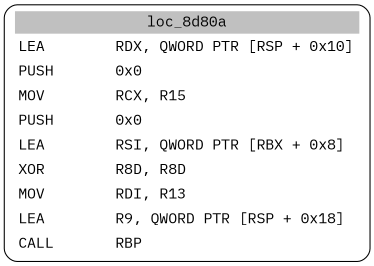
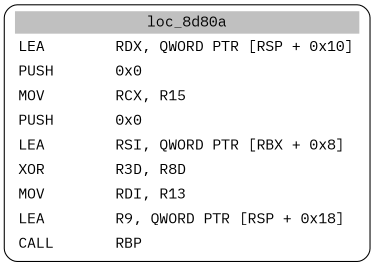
(102, 170) -> (102, 170)
